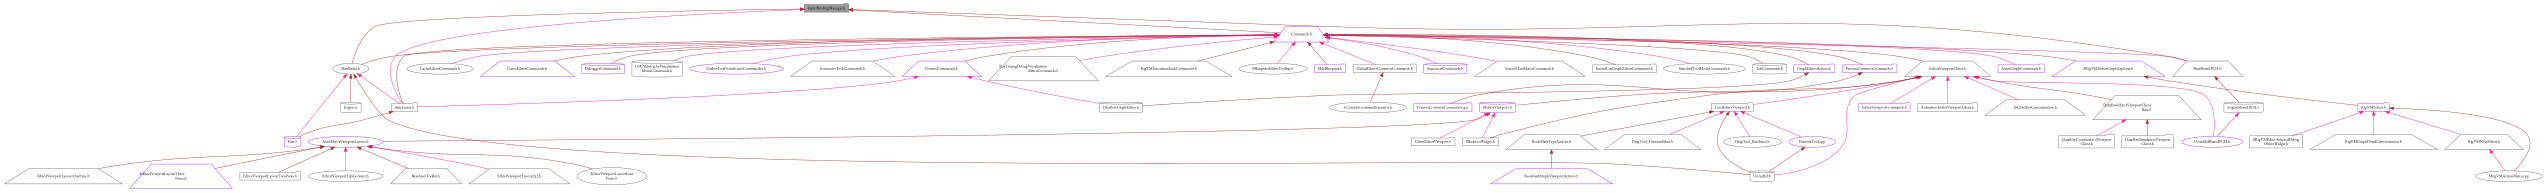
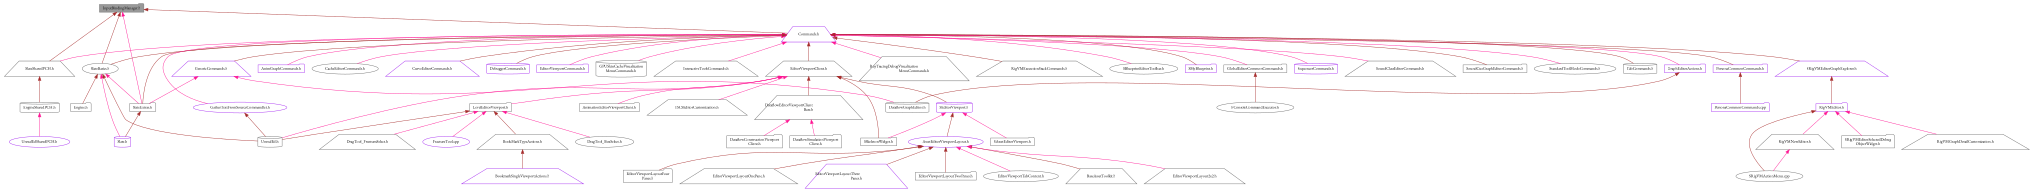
(1570, 38) -> (1258, 38)
(2113, 84) -> none
(1911, 91) -> (659, 45)
(351, 108) -> (81, 108)
(2147, 130) -> (813, 130)
(1786, 160) -> (256, 126)
(612, 176) -> (648, 176)
